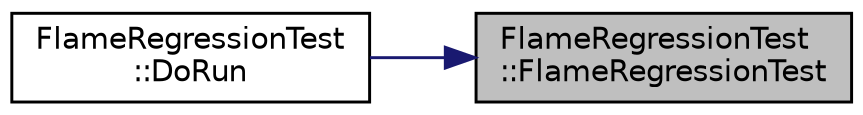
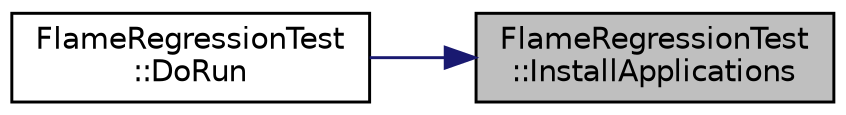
(664, 58) -> (655, 58)
